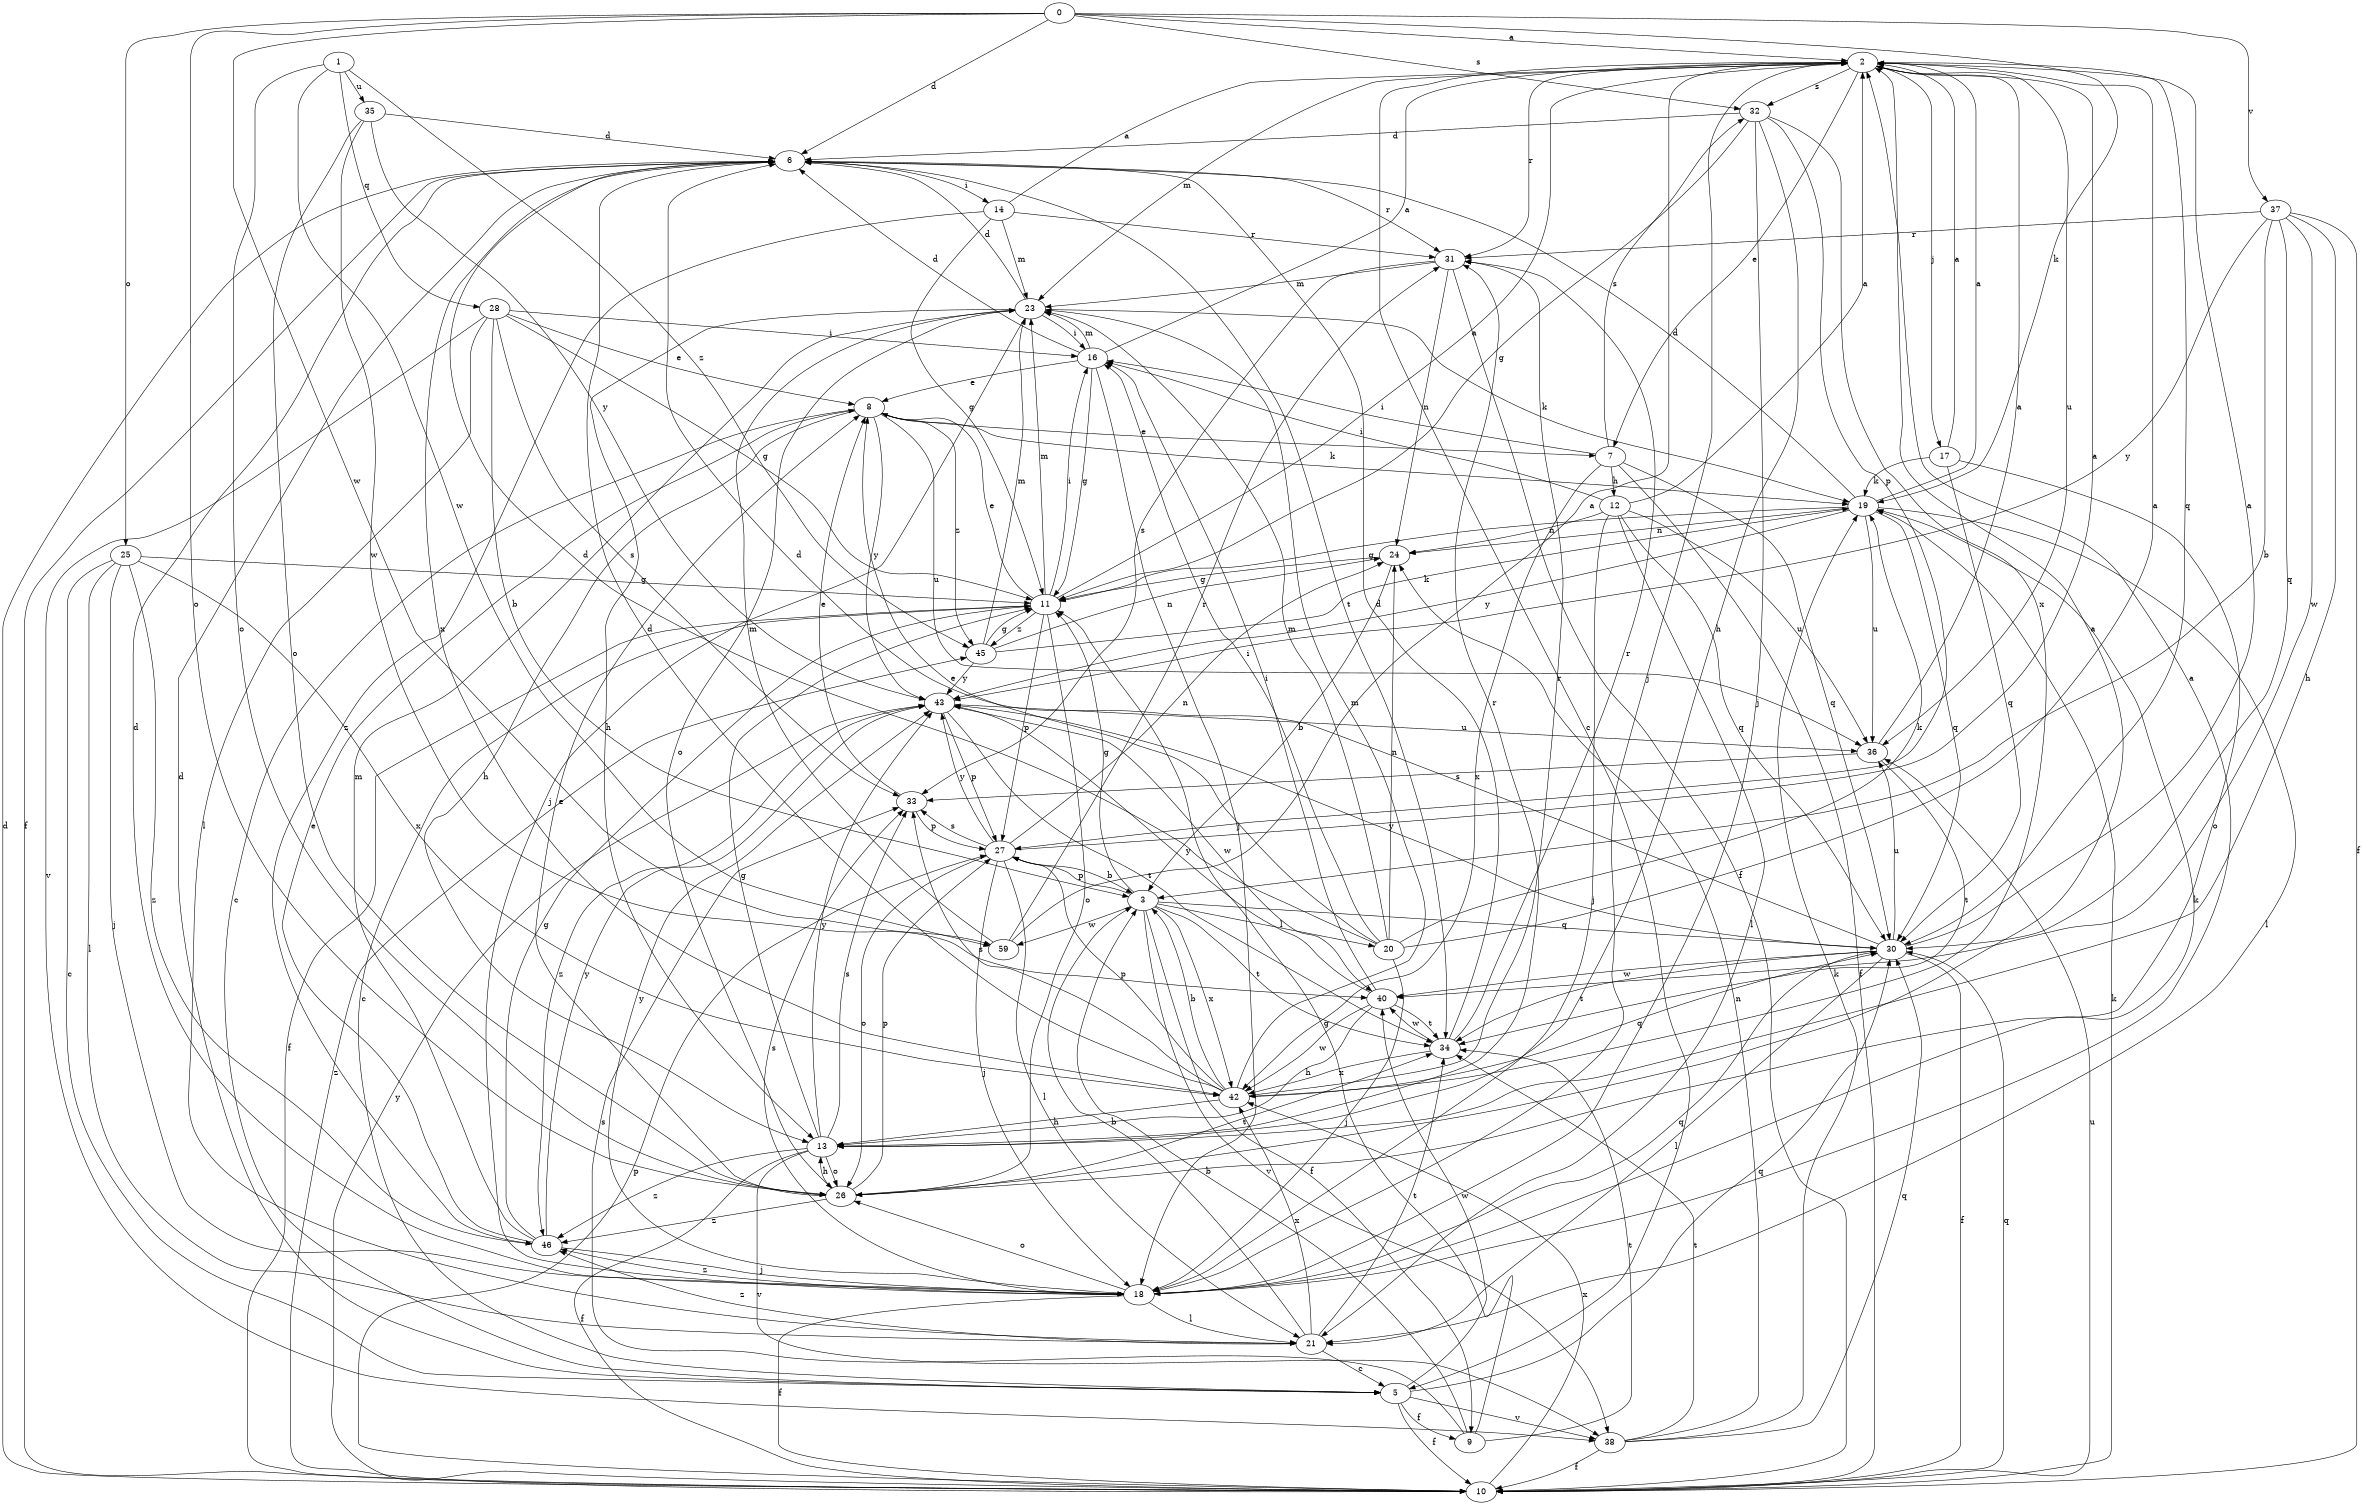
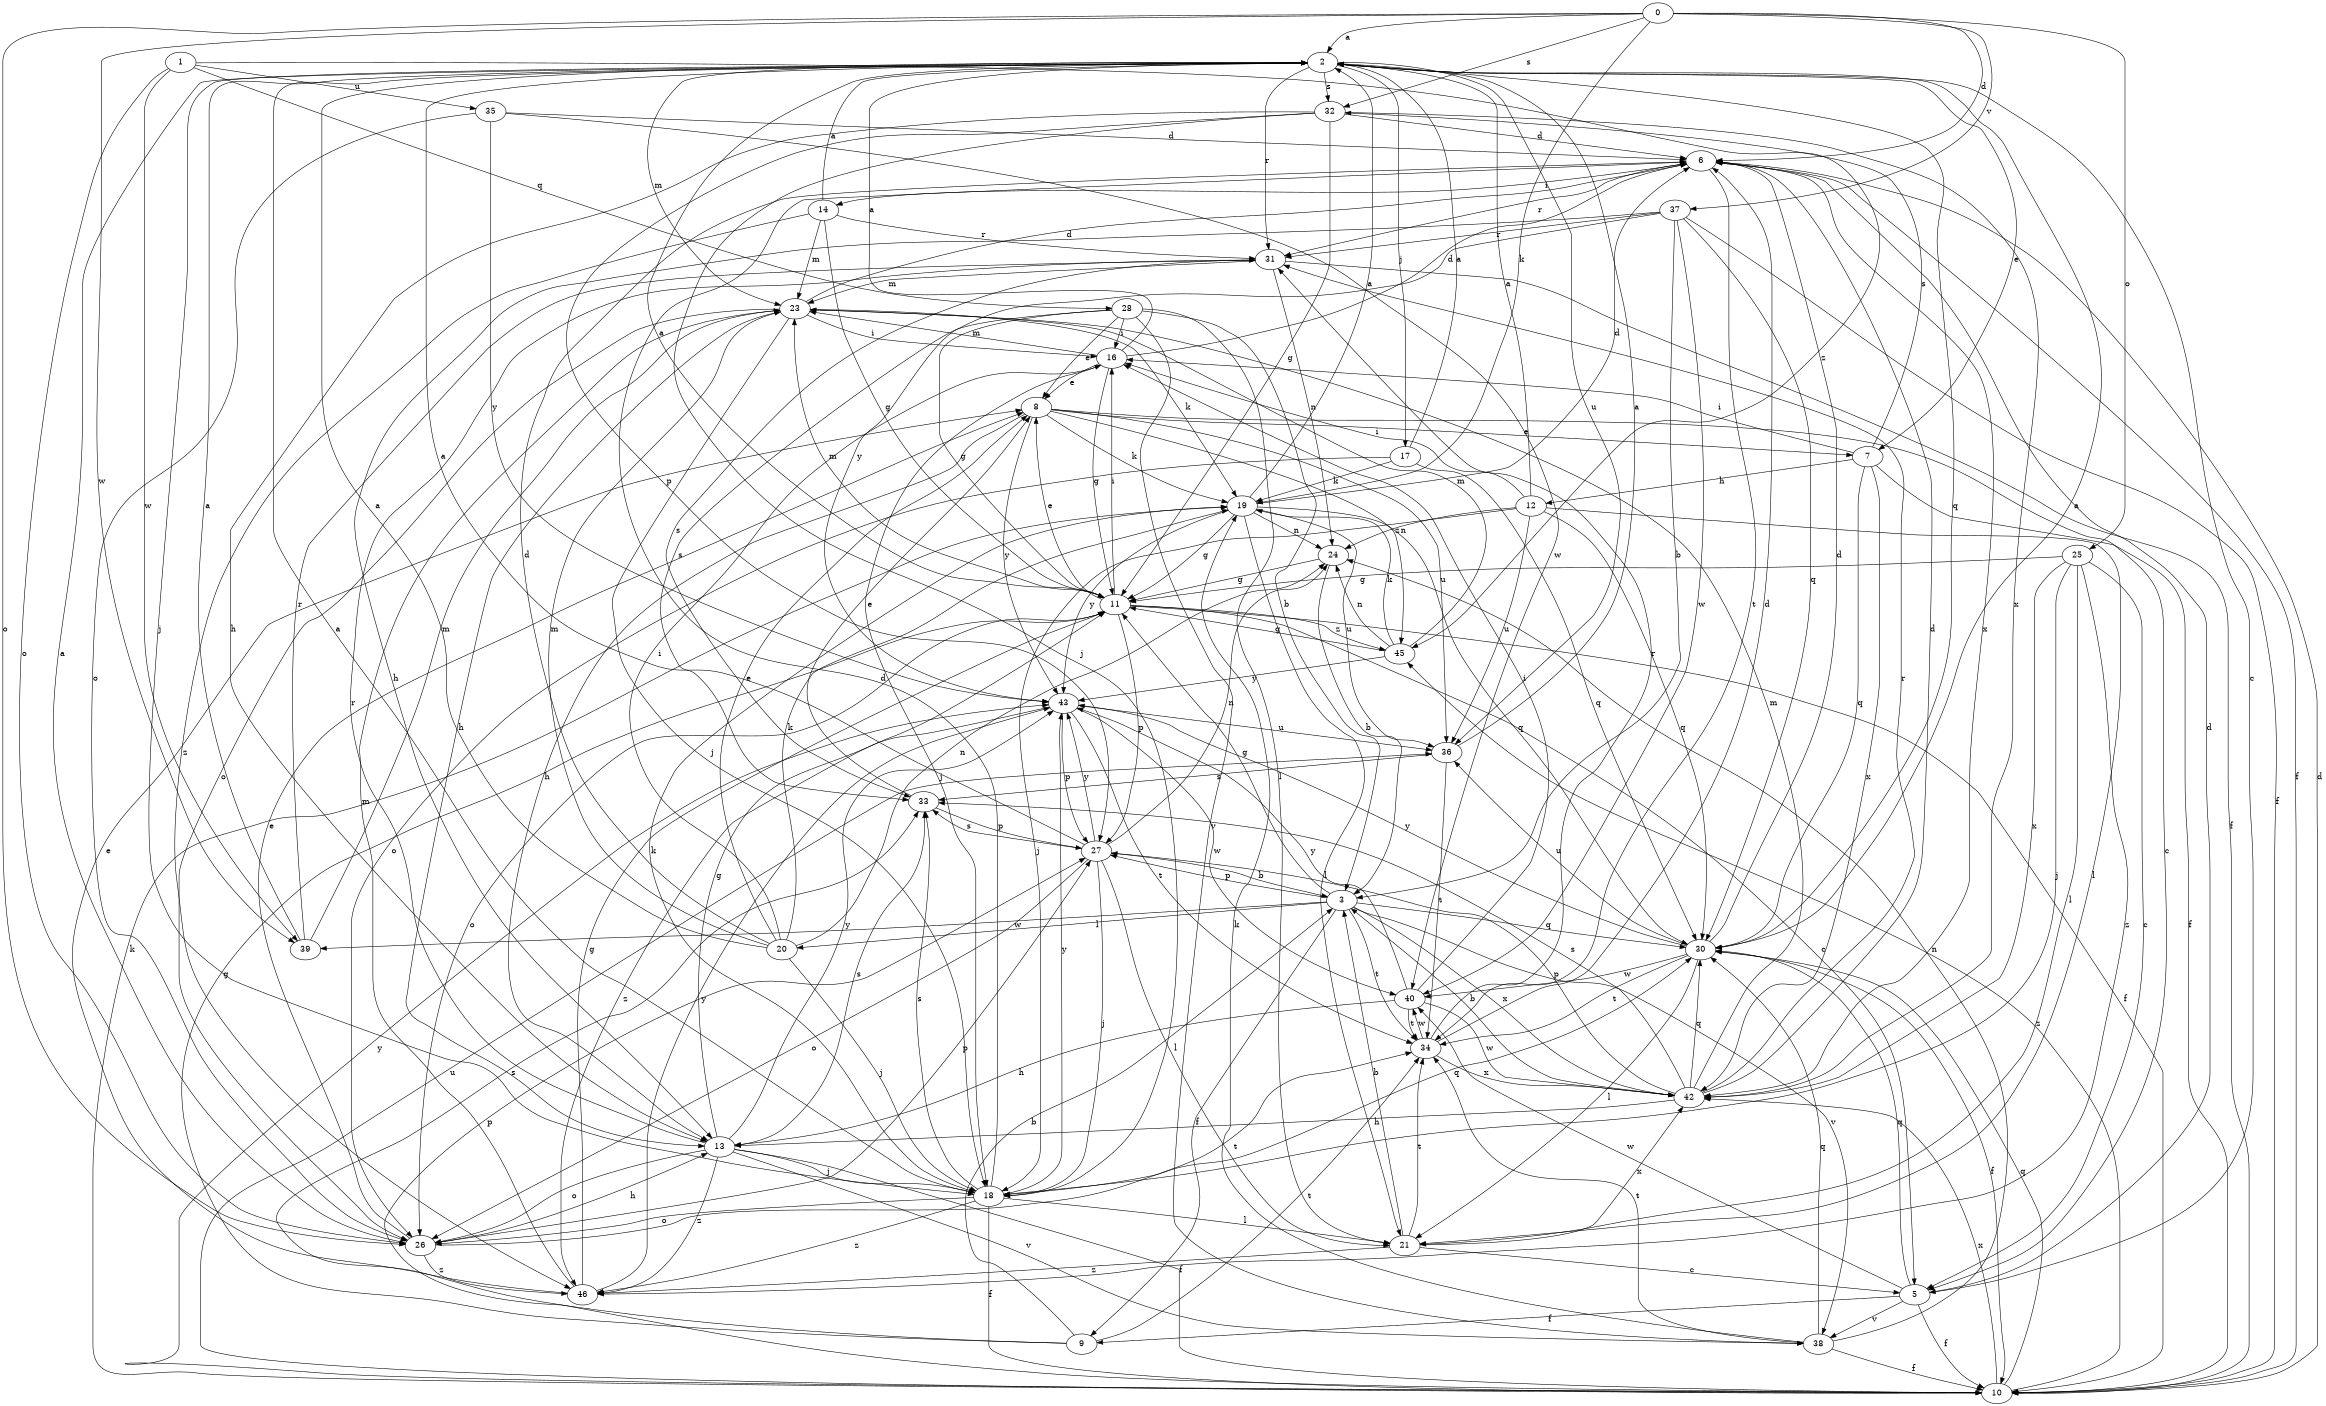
(1004, 950) -> (305, 950)
(839, 1281) -> (821, 1173)
